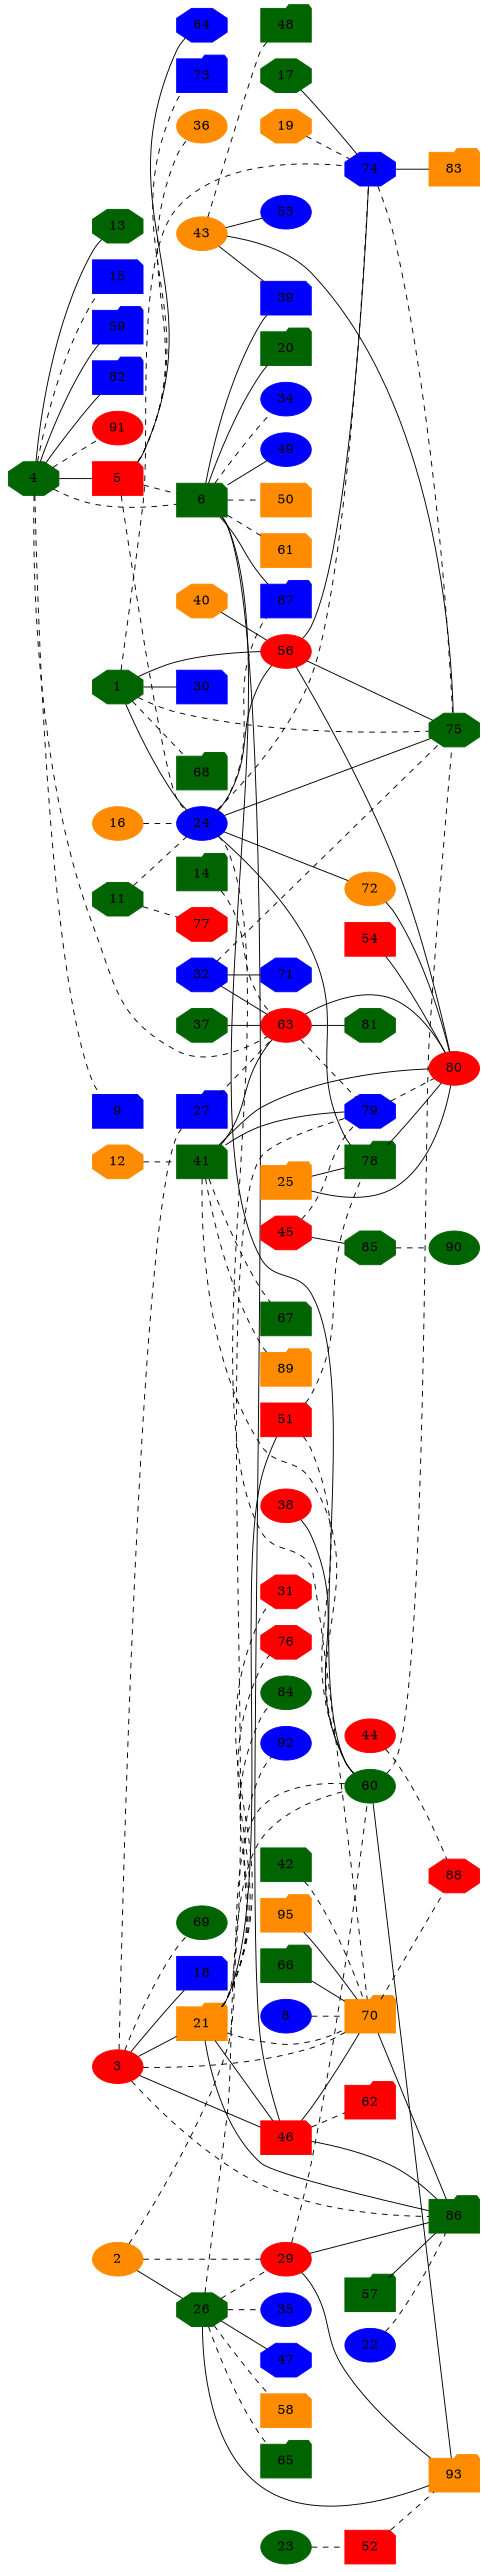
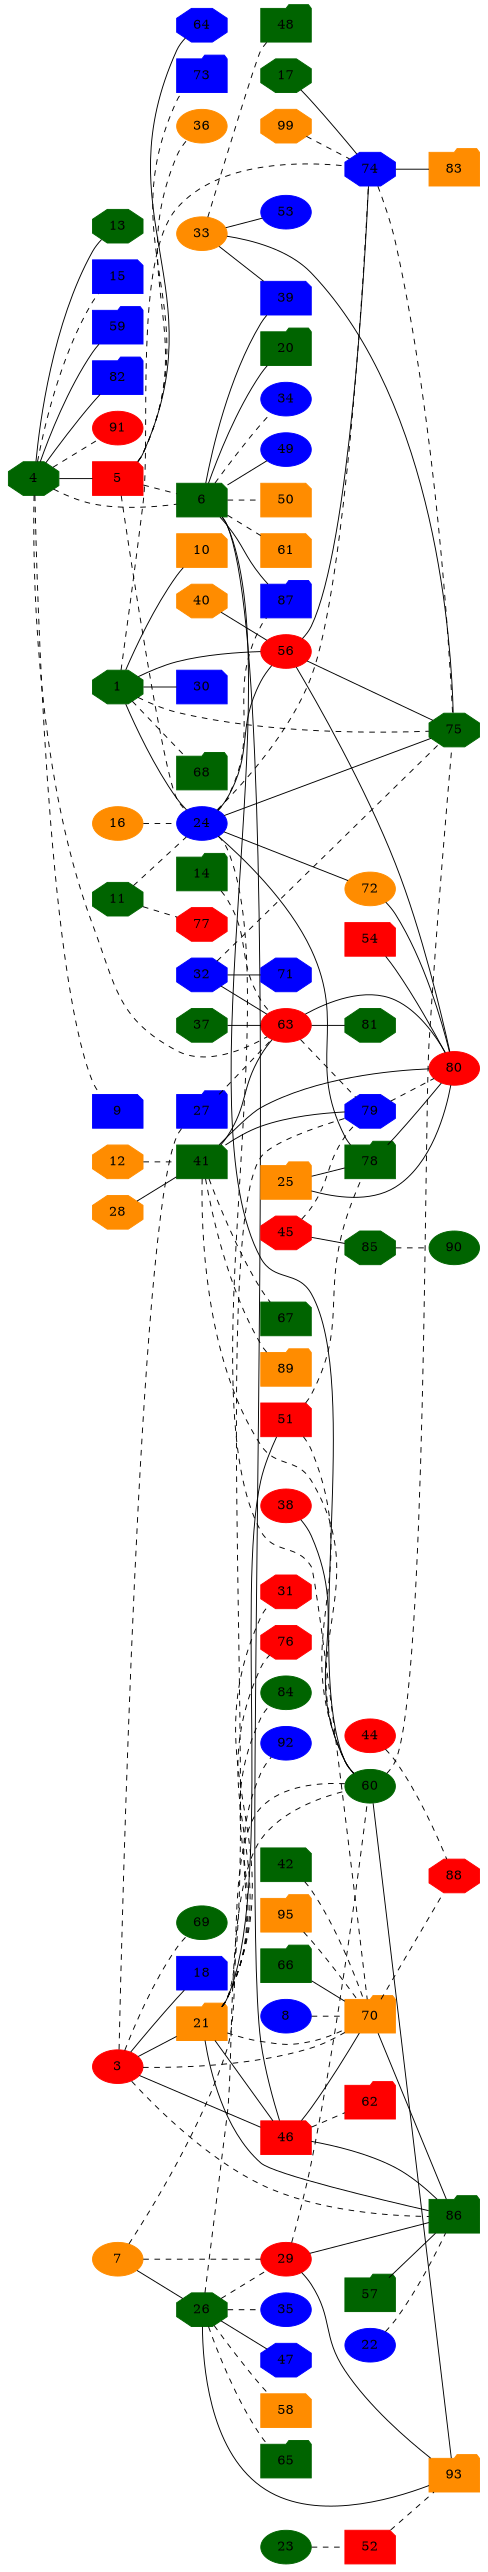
(286, 126) -> (286, 126)
(202, 234) -> (202, 234)
none -> (202, 551)
none -> (118, 1212)
(331, 1965) -> (331, 1965)
(118, 2259) -> (118, 2259)
